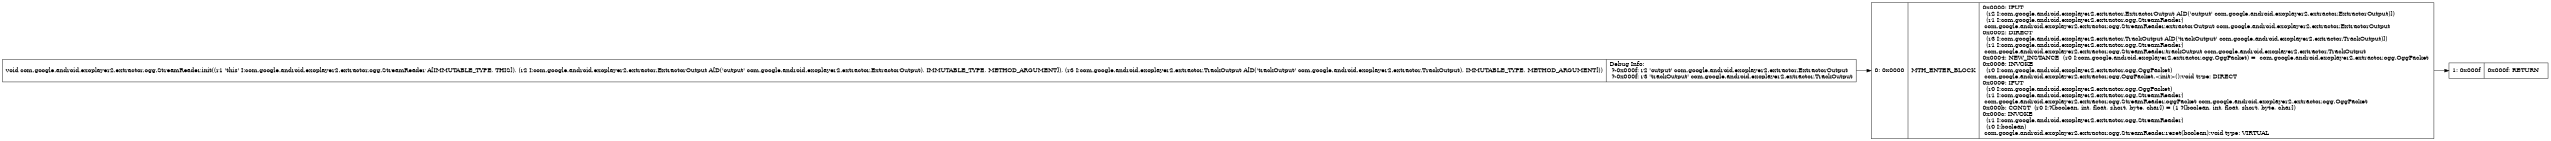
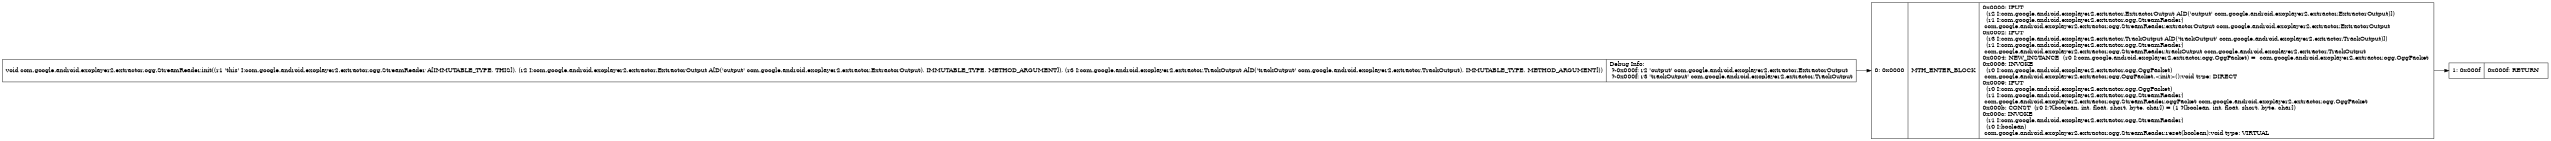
(2009, 33) -> (2005, 33)
